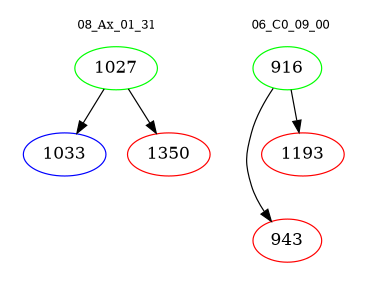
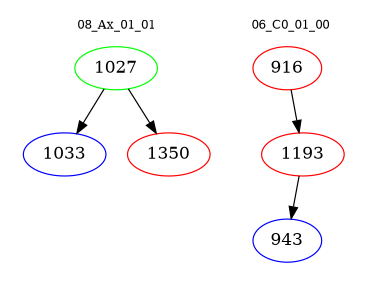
(117, 26) -> (117, 26)
(291, 26) -> (291, 26)
(287, 68) -> (287, 68)
(248, 149) -> (296, 191)
(287, 241) -> (287, 241)
